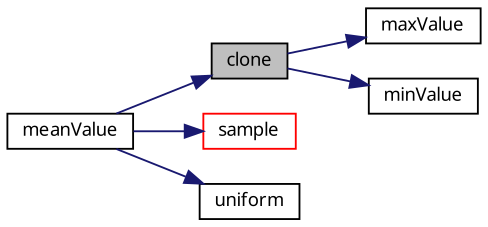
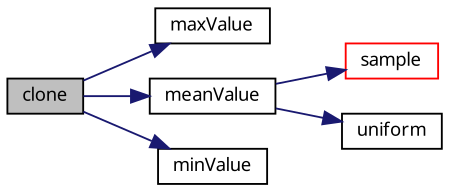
(155, 98) -> (107, 96)
